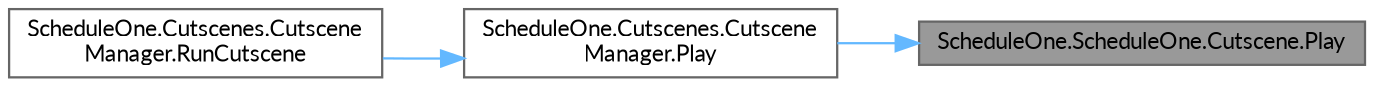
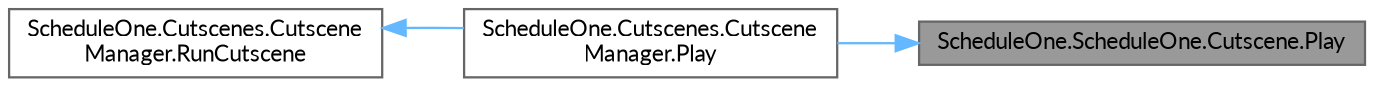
(412, 59) -> (435, 28)
